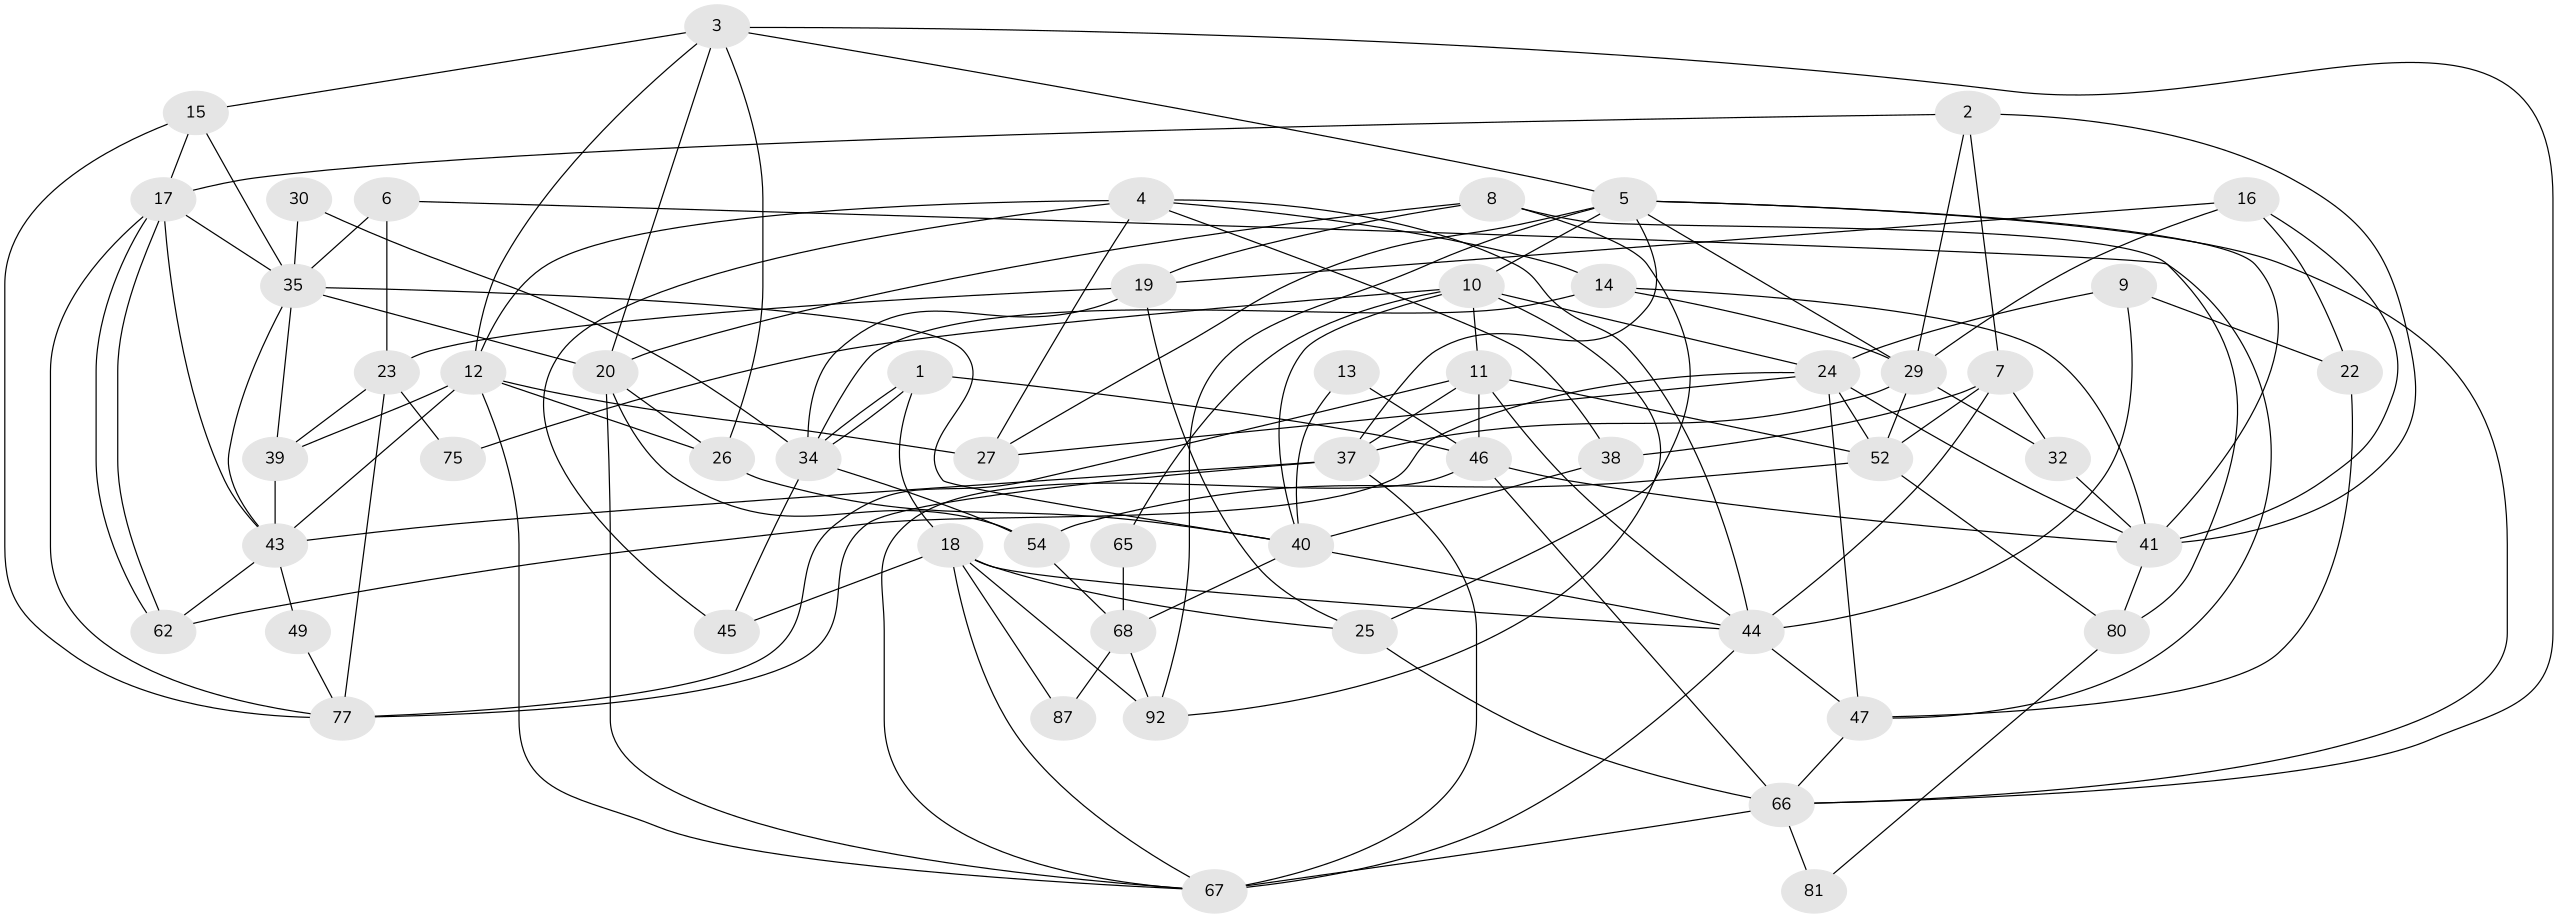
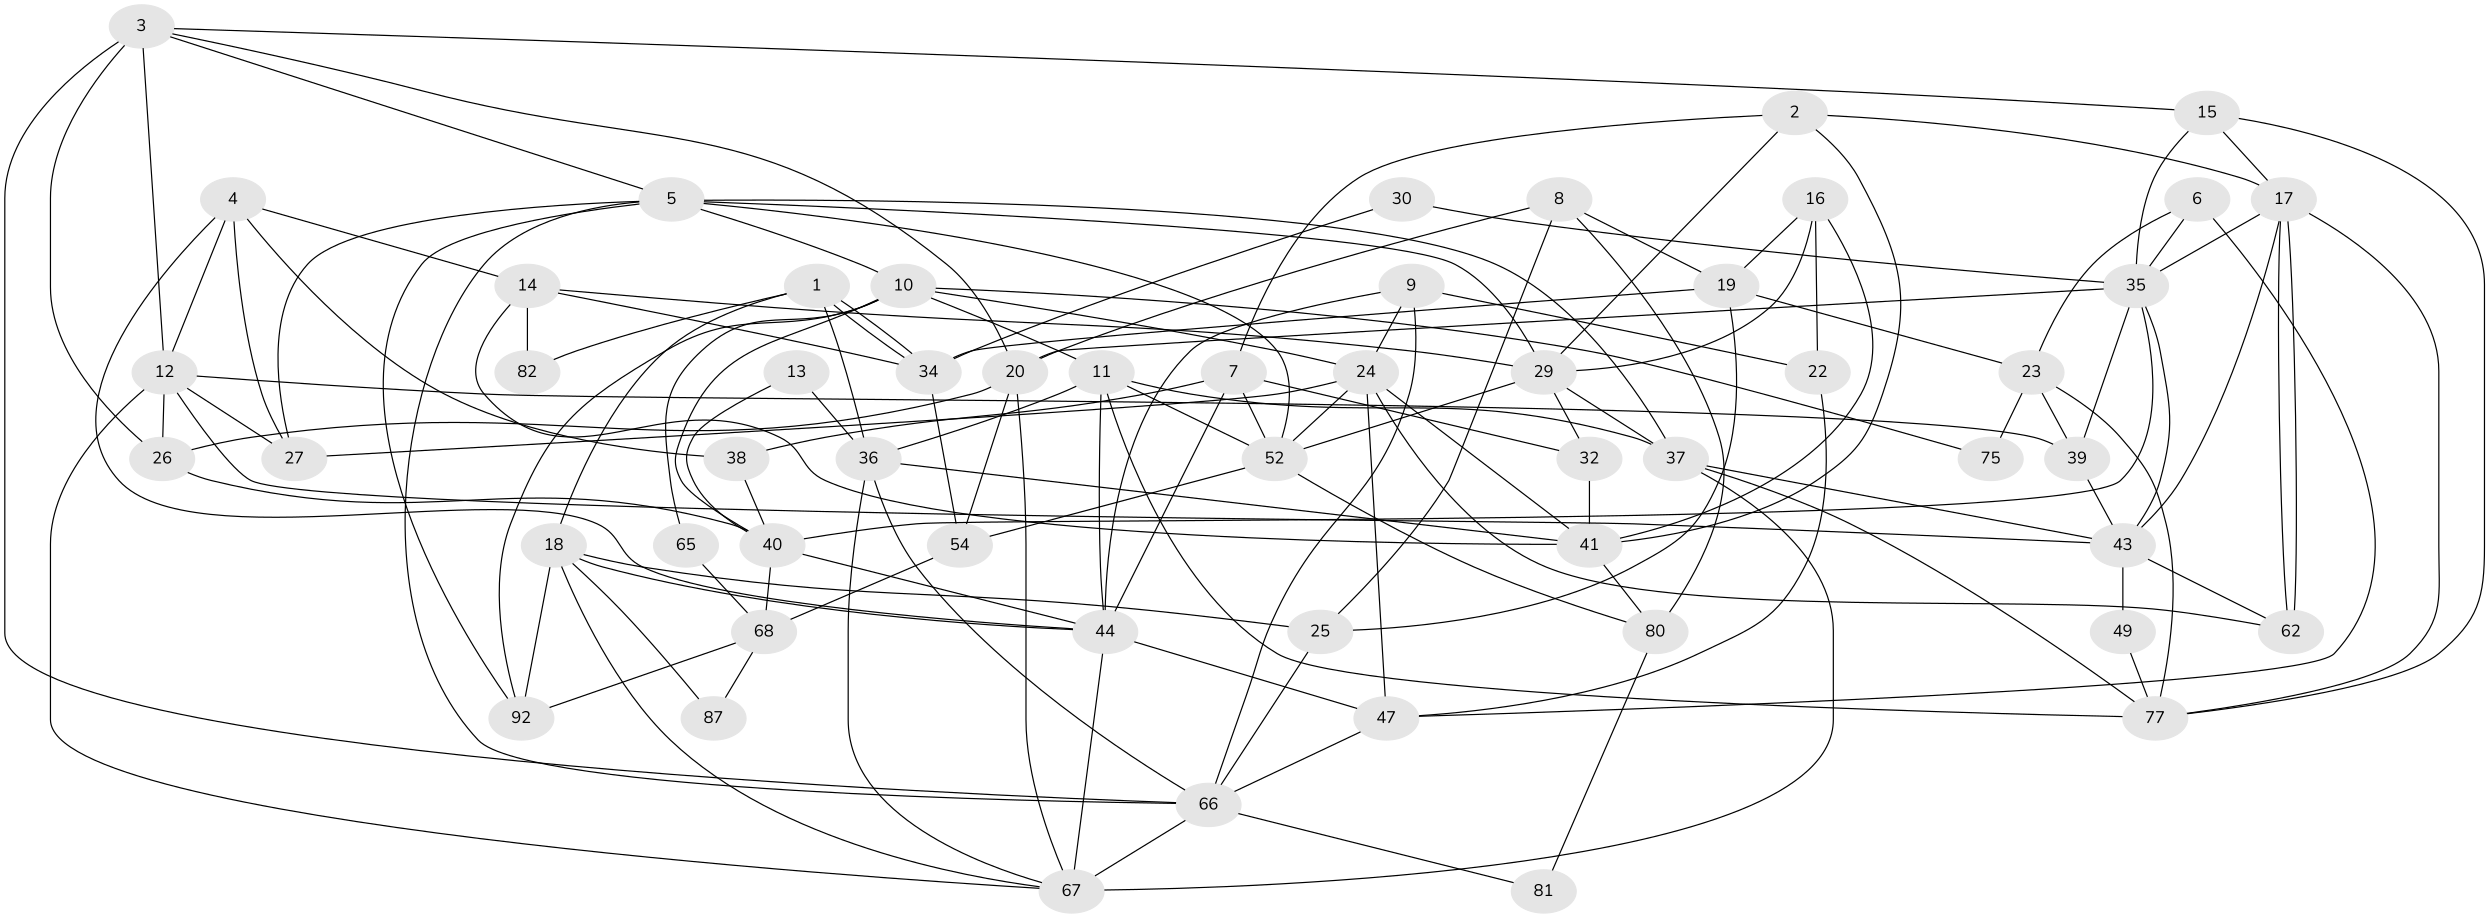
(2259, 270) -> (1045, 255)
none -> (527, 372)
(1479, 459) -> (869, 459)
none -> (1327, 533)
(727, 632) -> none
